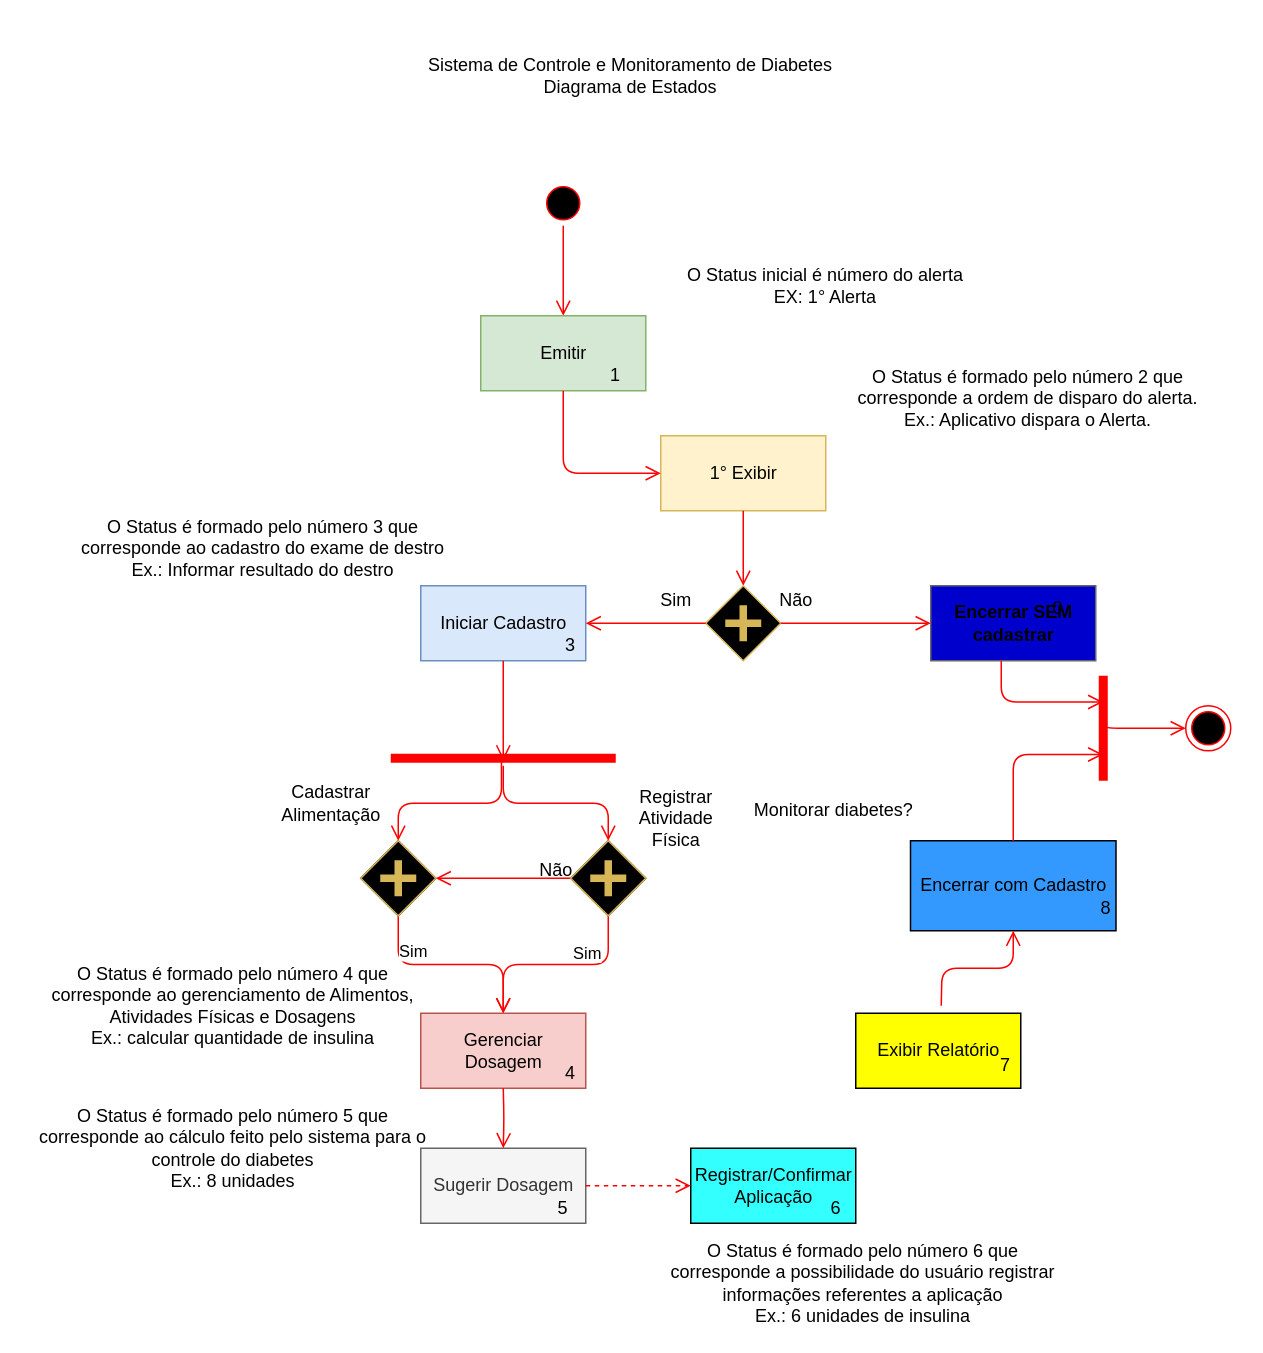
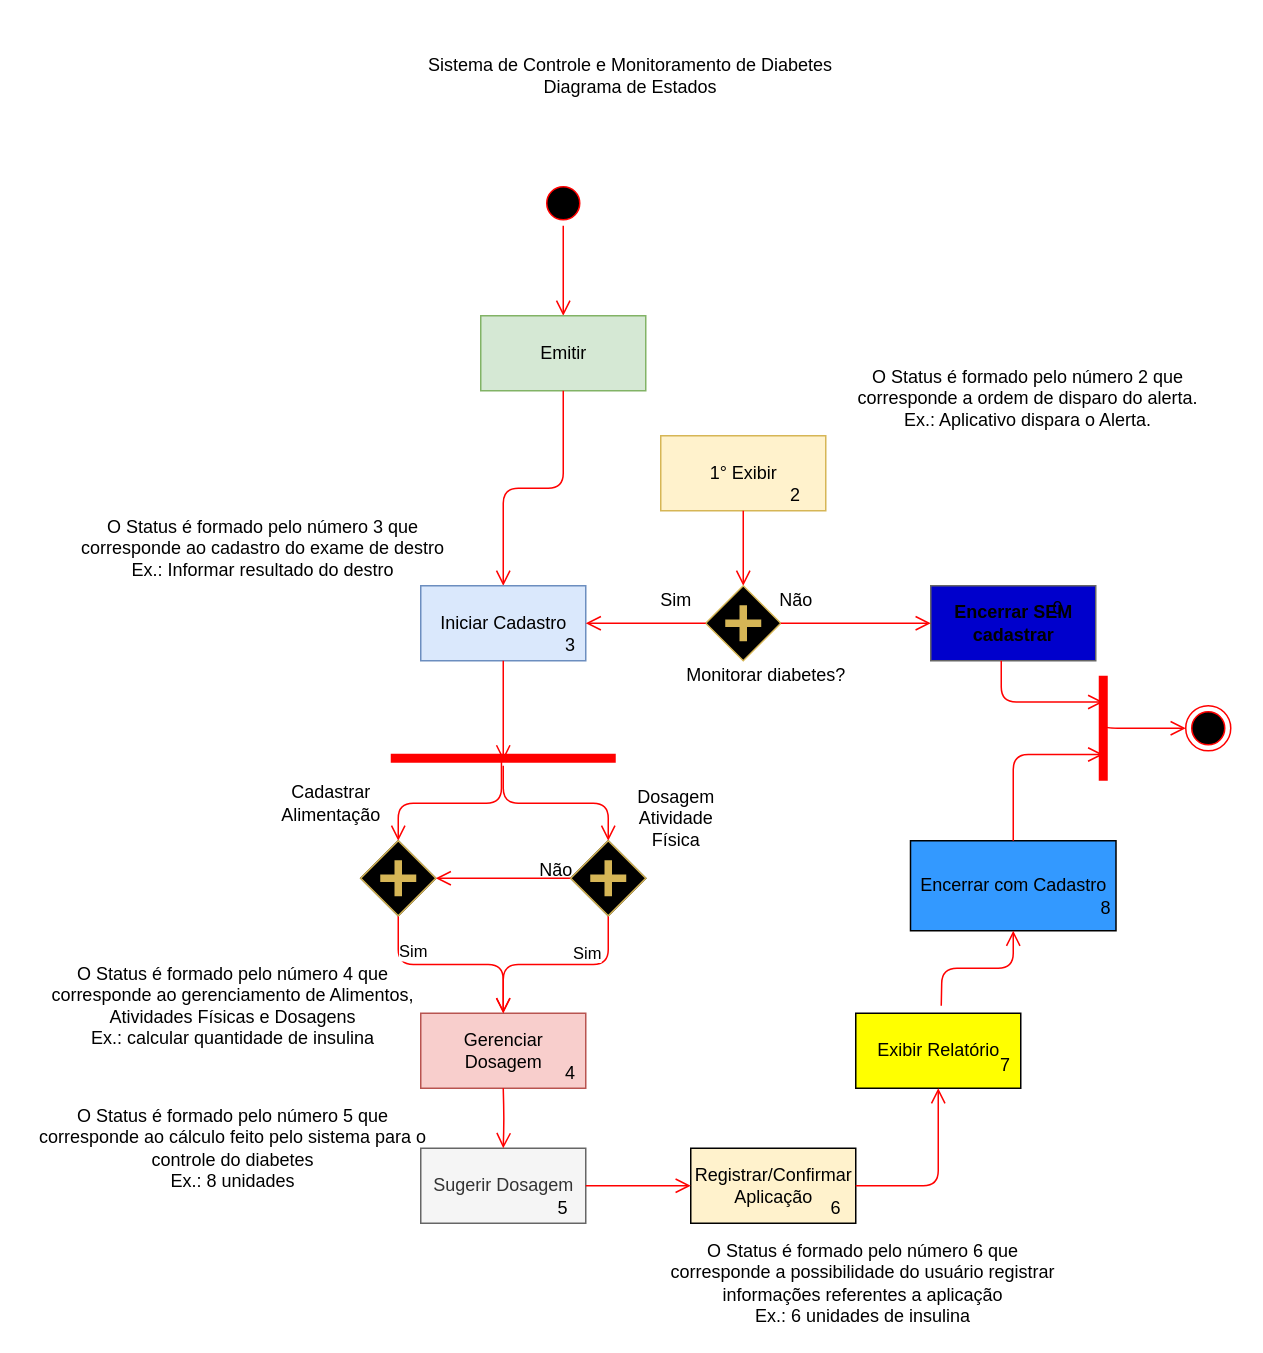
(826, 286) -> none
(616, 376) -> none
(608, 473) -> (503, 500)
none -> (796, 496)
(833, 811) -> (766, 676)
(677, 818) -> (677, 818)
none -> (938, 1176)
(637, 1186) -> (637, 1186)
(773, 1186) -> (773, 1186)
